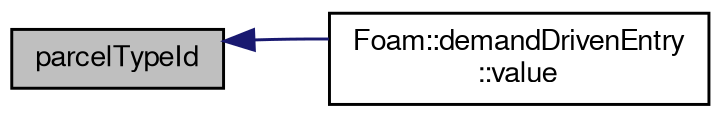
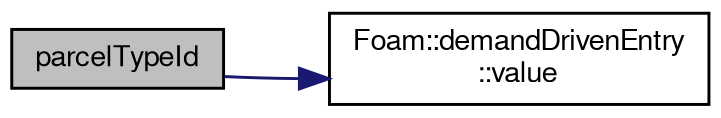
(291, 39) -> (262, 78)
